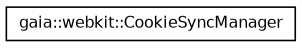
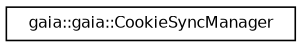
(151, 24) -> (151, 24)
